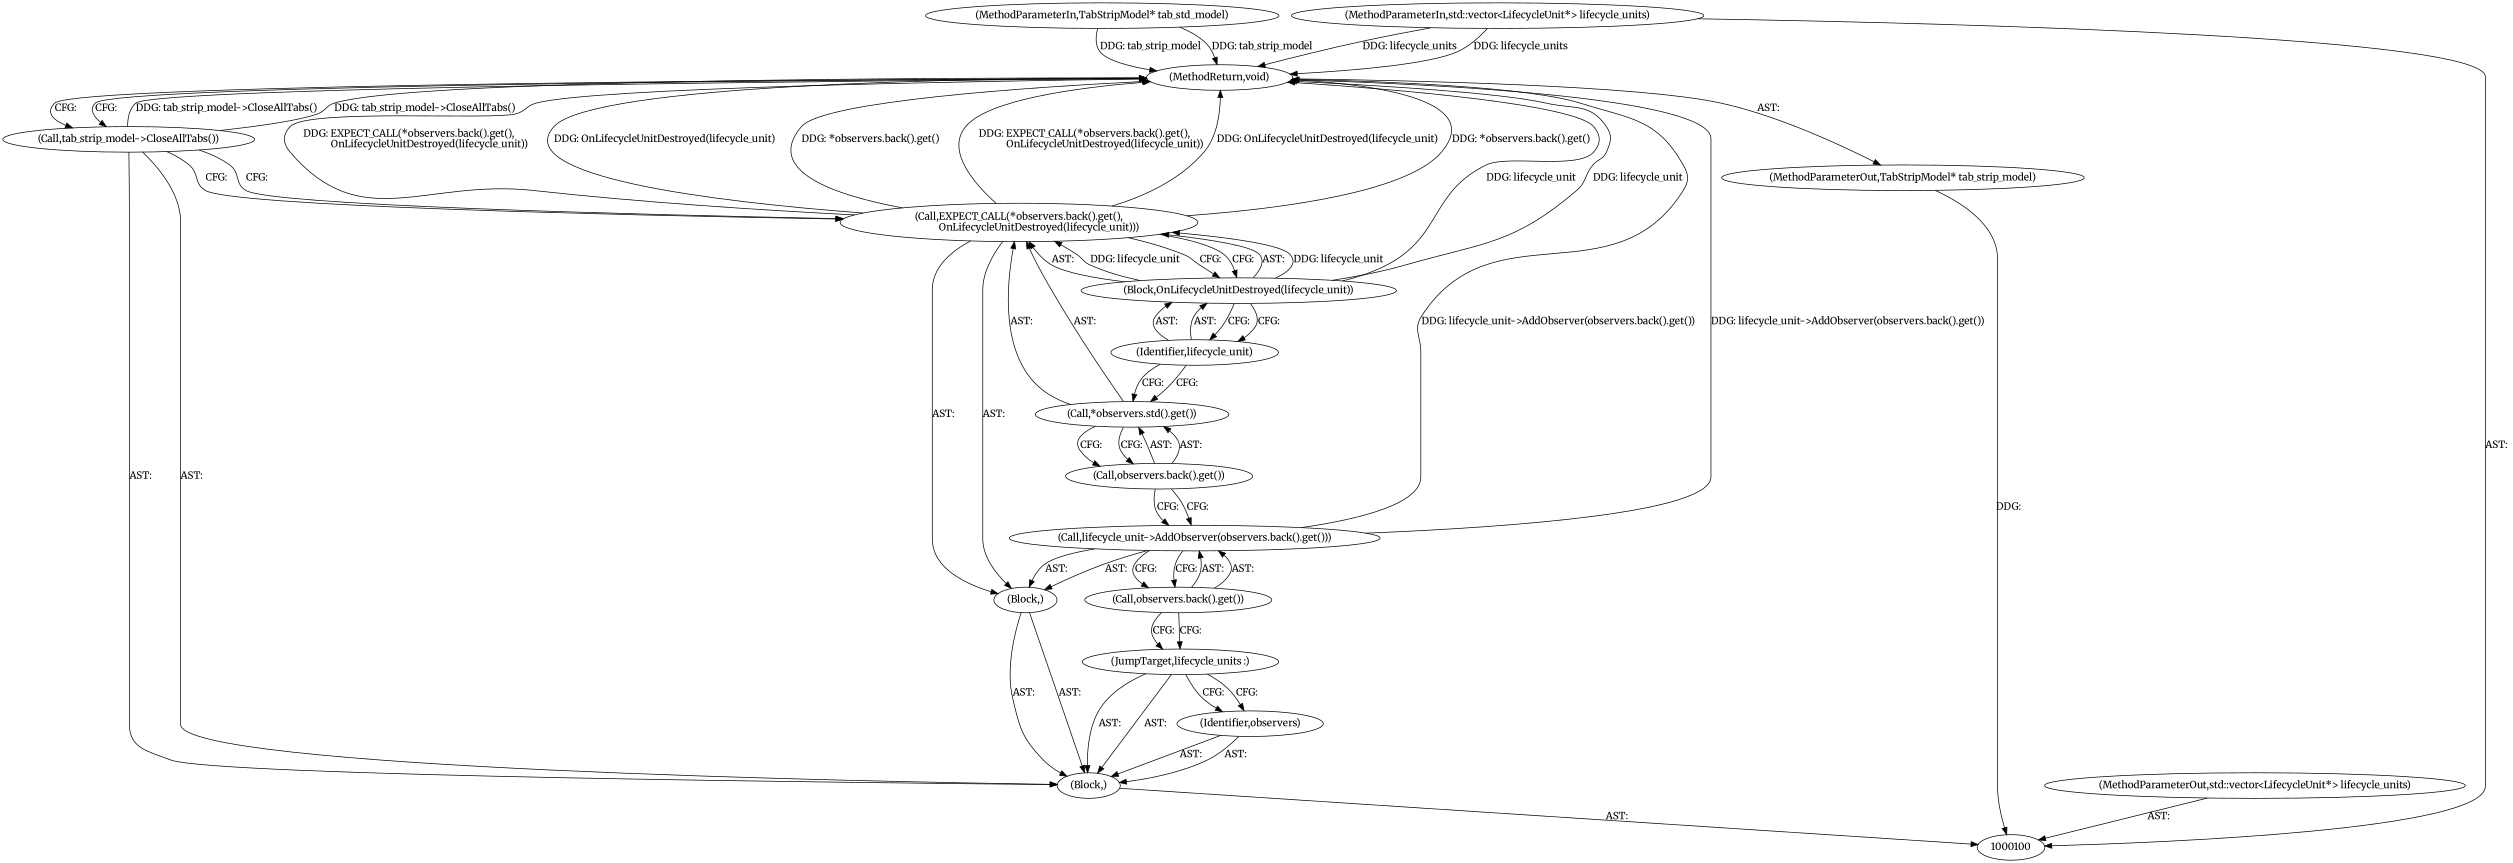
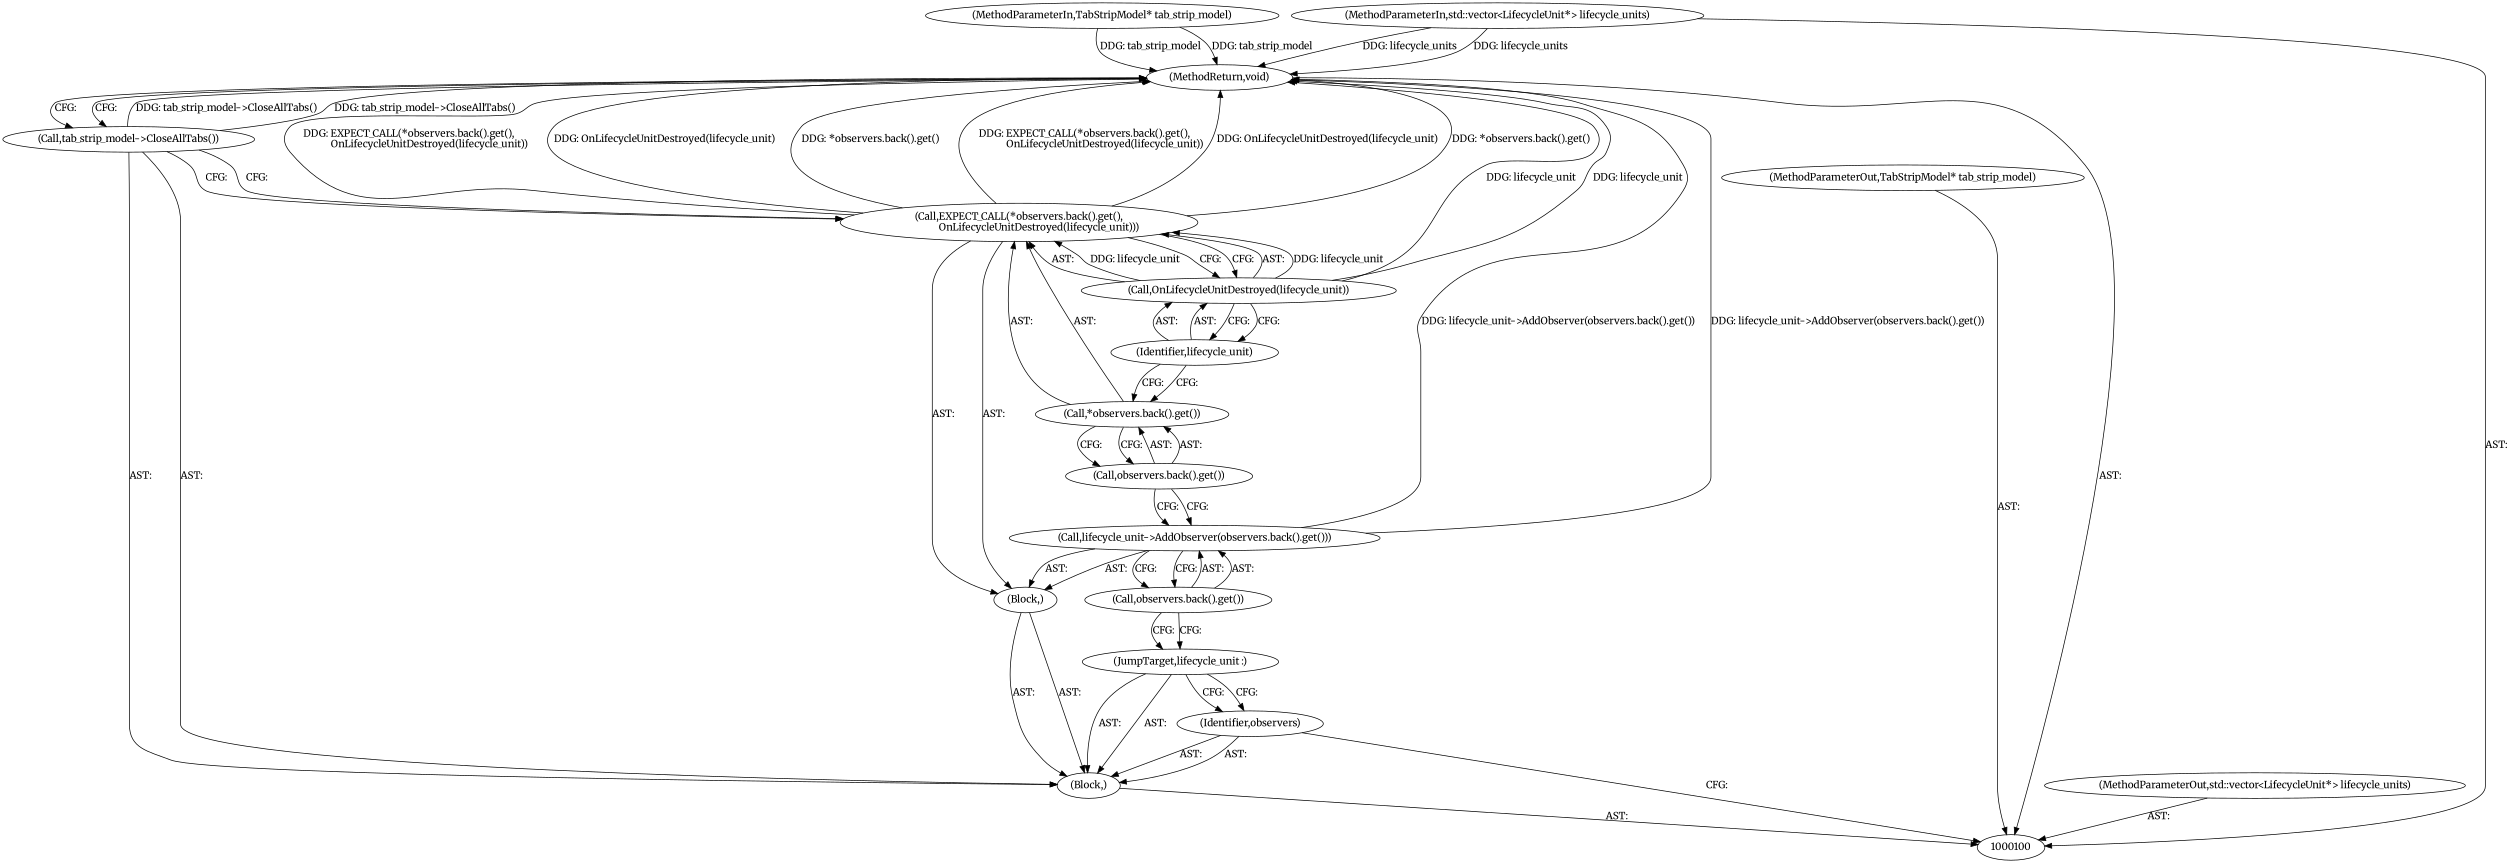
(1102, 16) -> (1102, 16)
(1589, 89) -> (2034, 121)
(1239, 291) -> (1239, 291)
(1132, 414) -> (1132, 414)
(2010, 507) -> (2010, 507)
(1180, 662) -> (1180, 662)
none -> (1638, 787)
